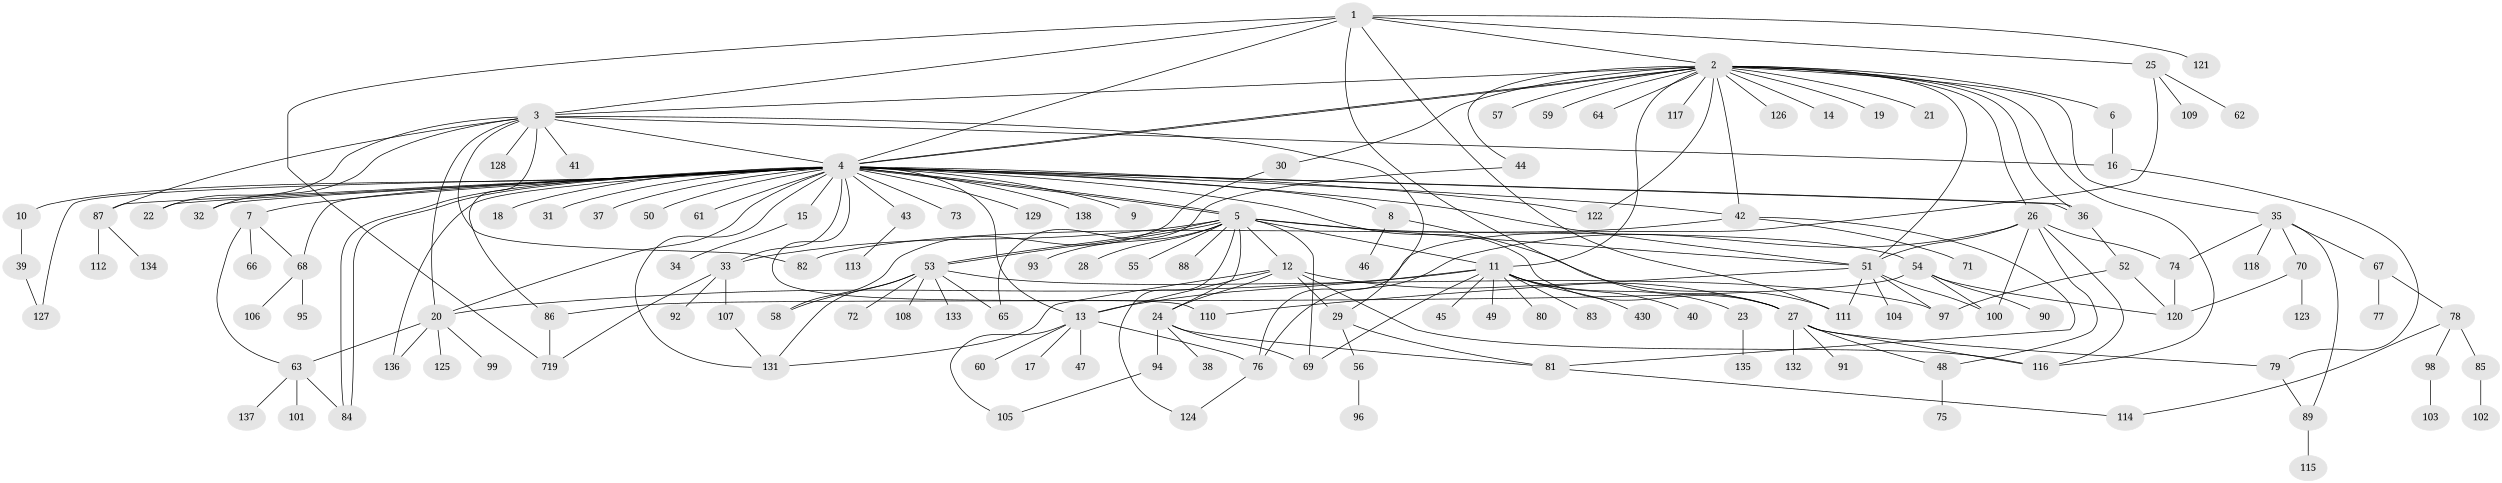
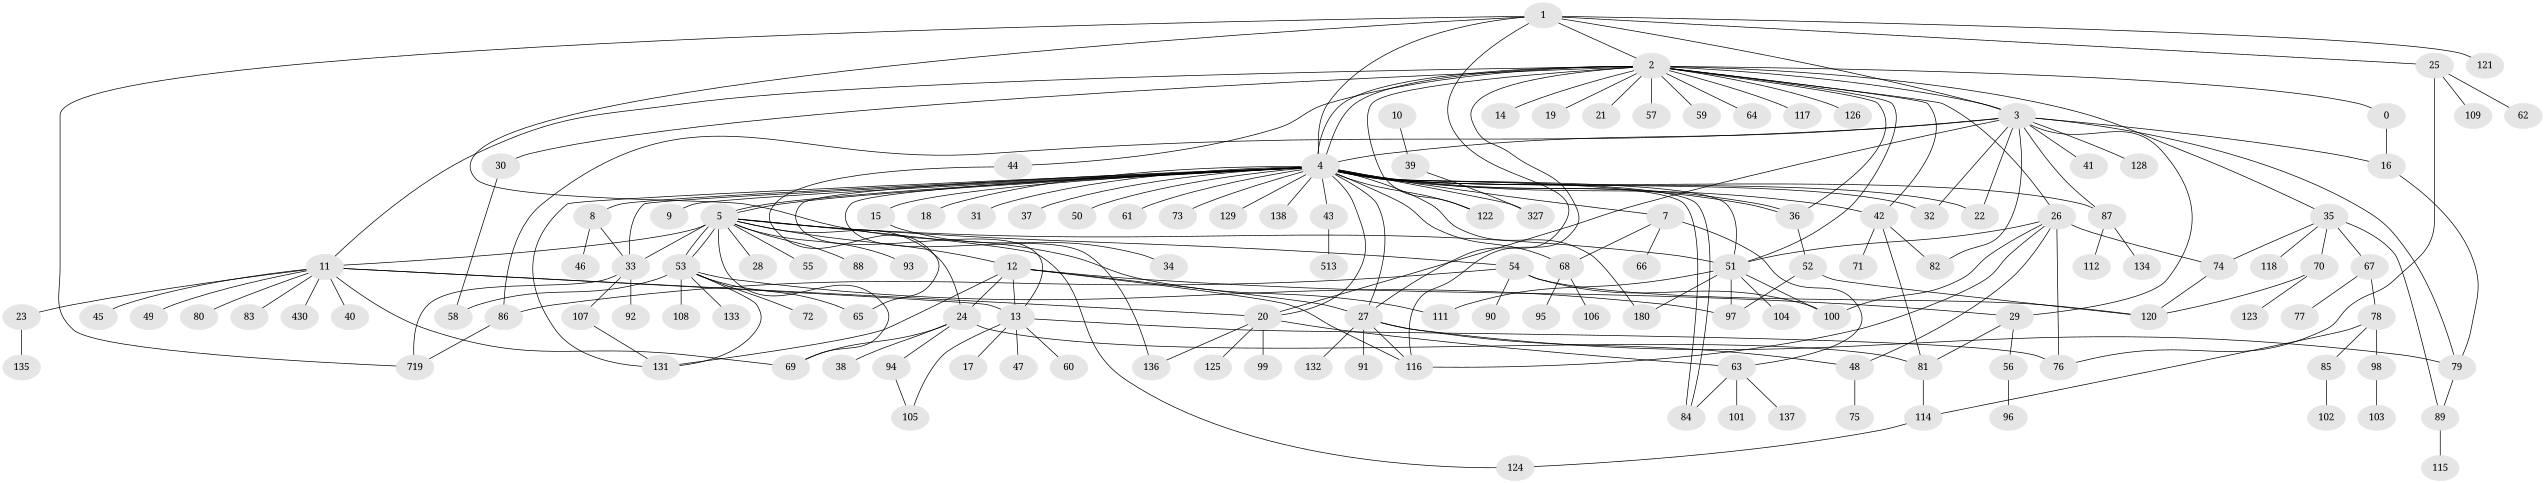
(2113, 116) -> (2386, 116)
none -> (2288, 174)
(429, 182) -> none
(853, 267) -> (1329, 267)
(1616, 282) -> (609, 239)
(41, 317) -> (1536, 217)
(1208, 317) -> (1642, 317)
(1223, 393) -> (1721, 452)
